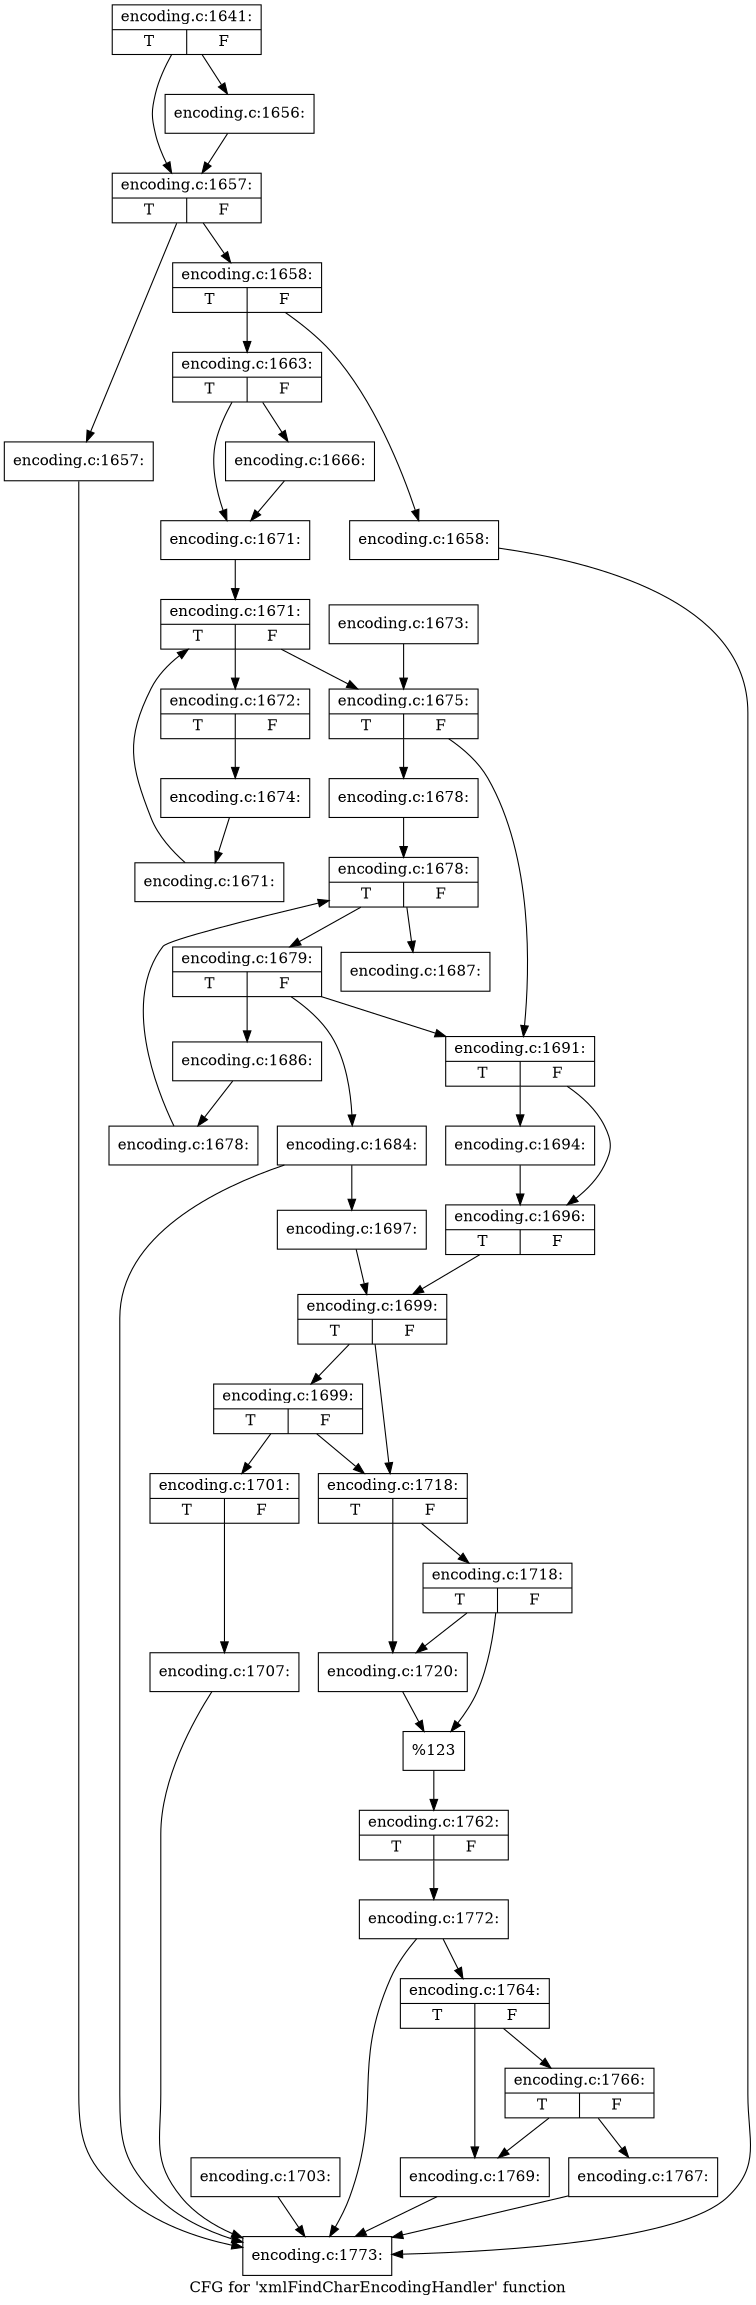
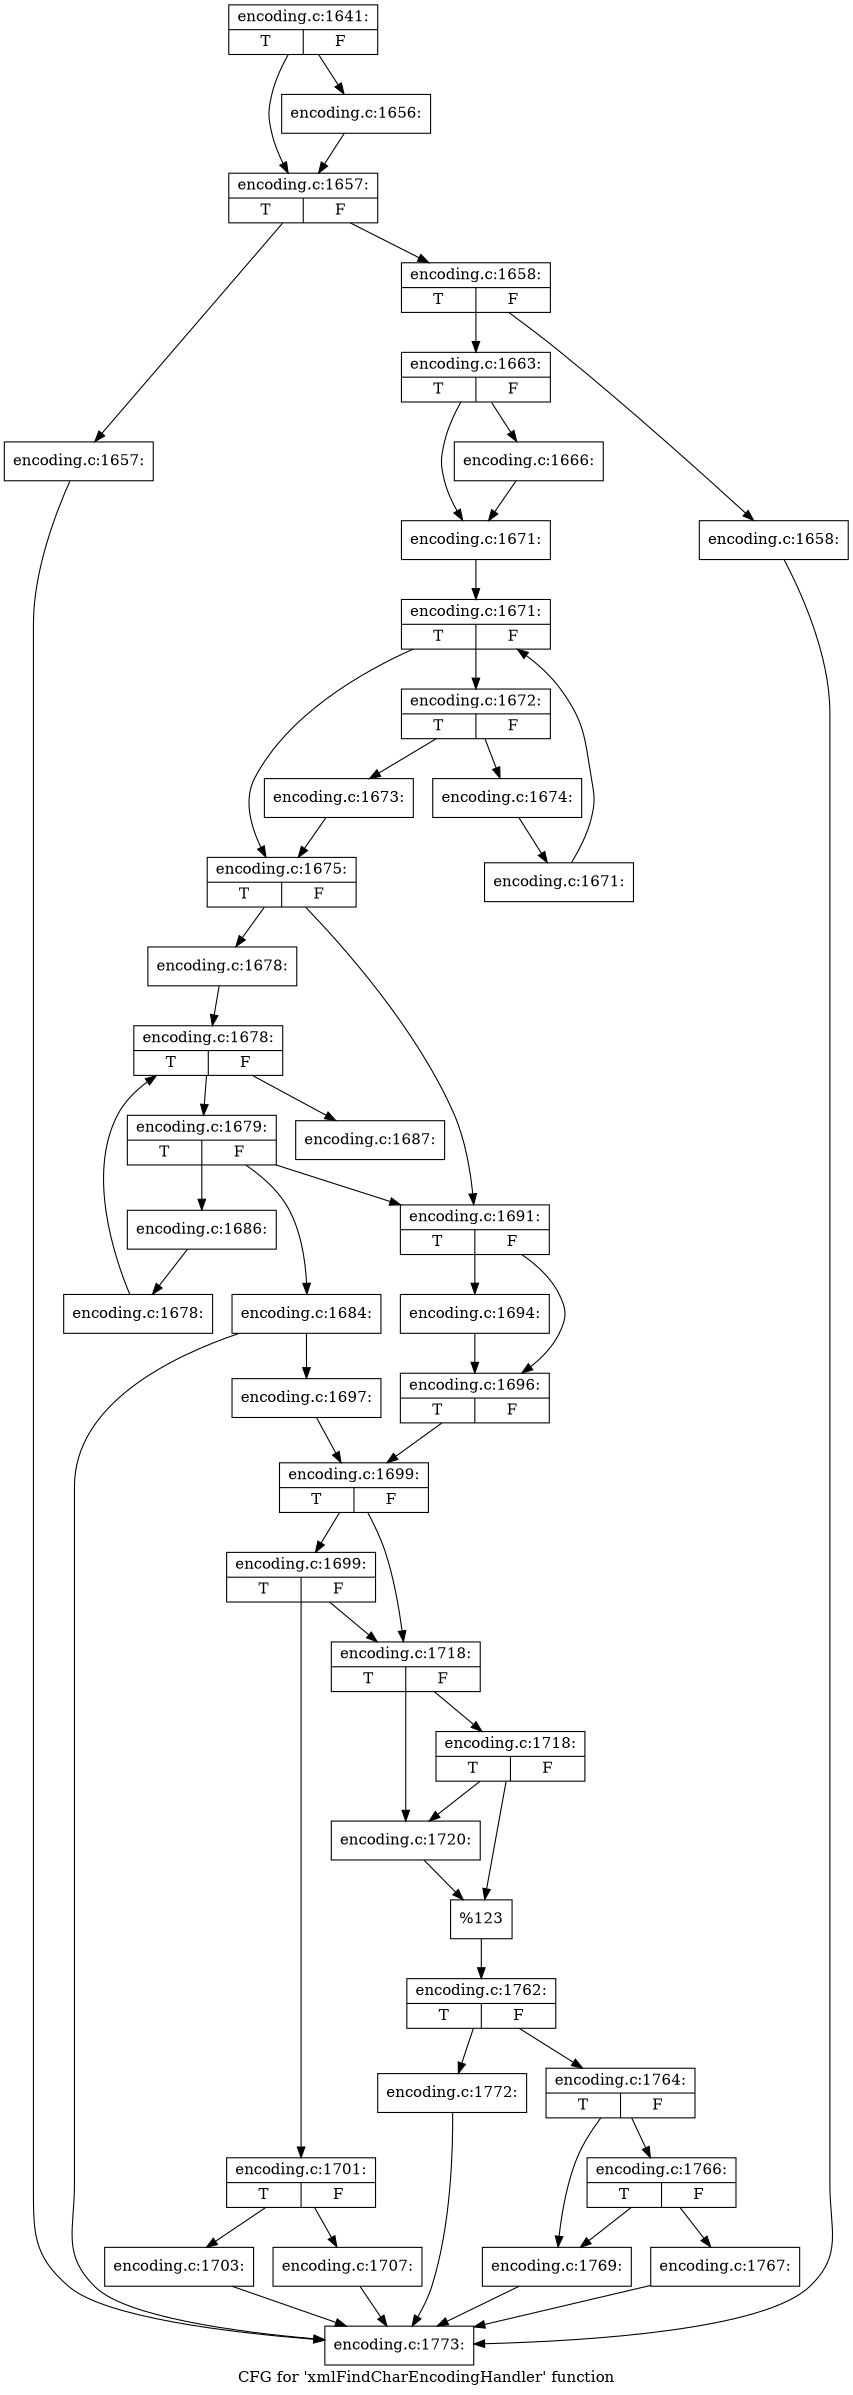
none -> (407, 756)
(451, 1954) -> (546, 2045)
none -> (240, 2224)
